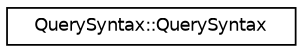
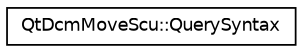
(151, 26) -> (151, 26)
